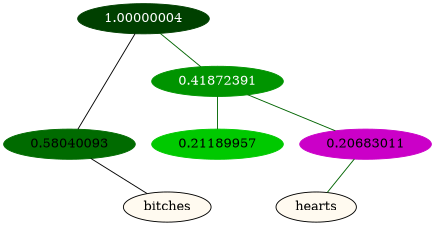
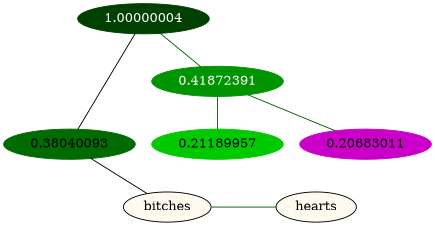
(69, 144) -> (69, 144)
(341, 176) -> (244, 207)
